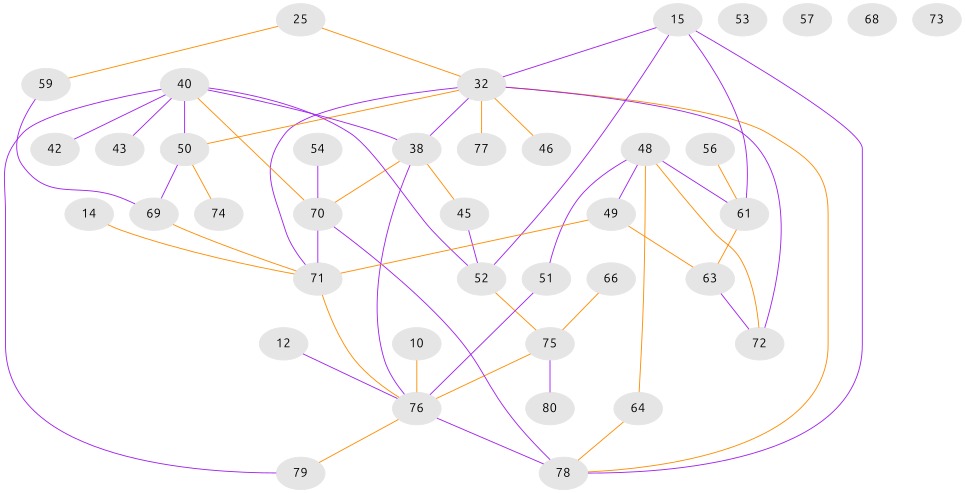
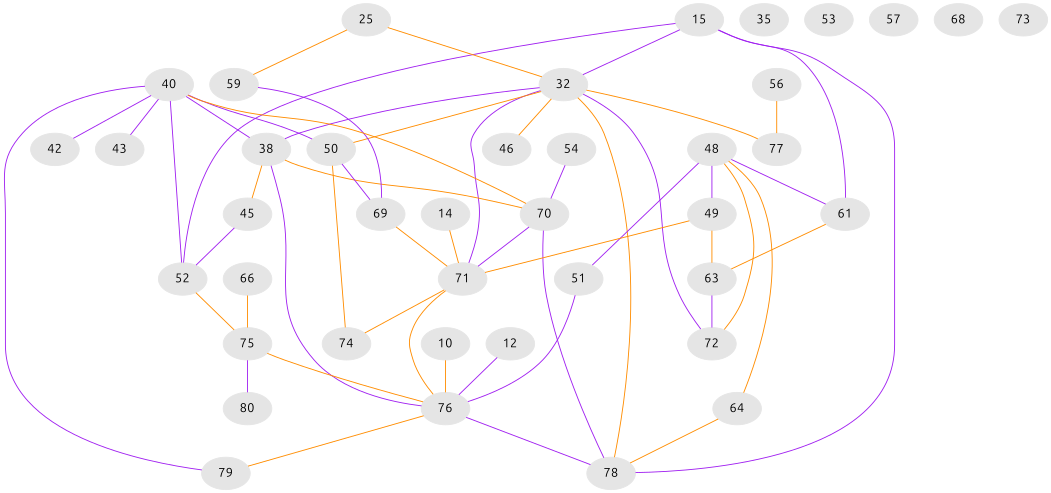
none -> (764, 20)
(727, 182) -> (777, 117)
none -> (405, 311)
